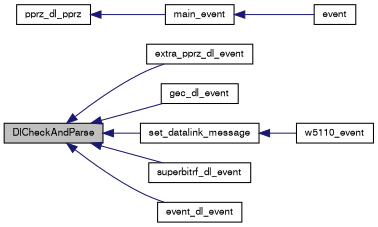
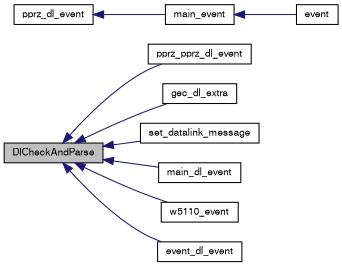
(54, 15) -> (54, 15)
(200, 54) -> (200, 54)
(200, 94) -> (200, 94)
(283, 133) -> (125, 186)
(200, 173) -> (200, 173)
